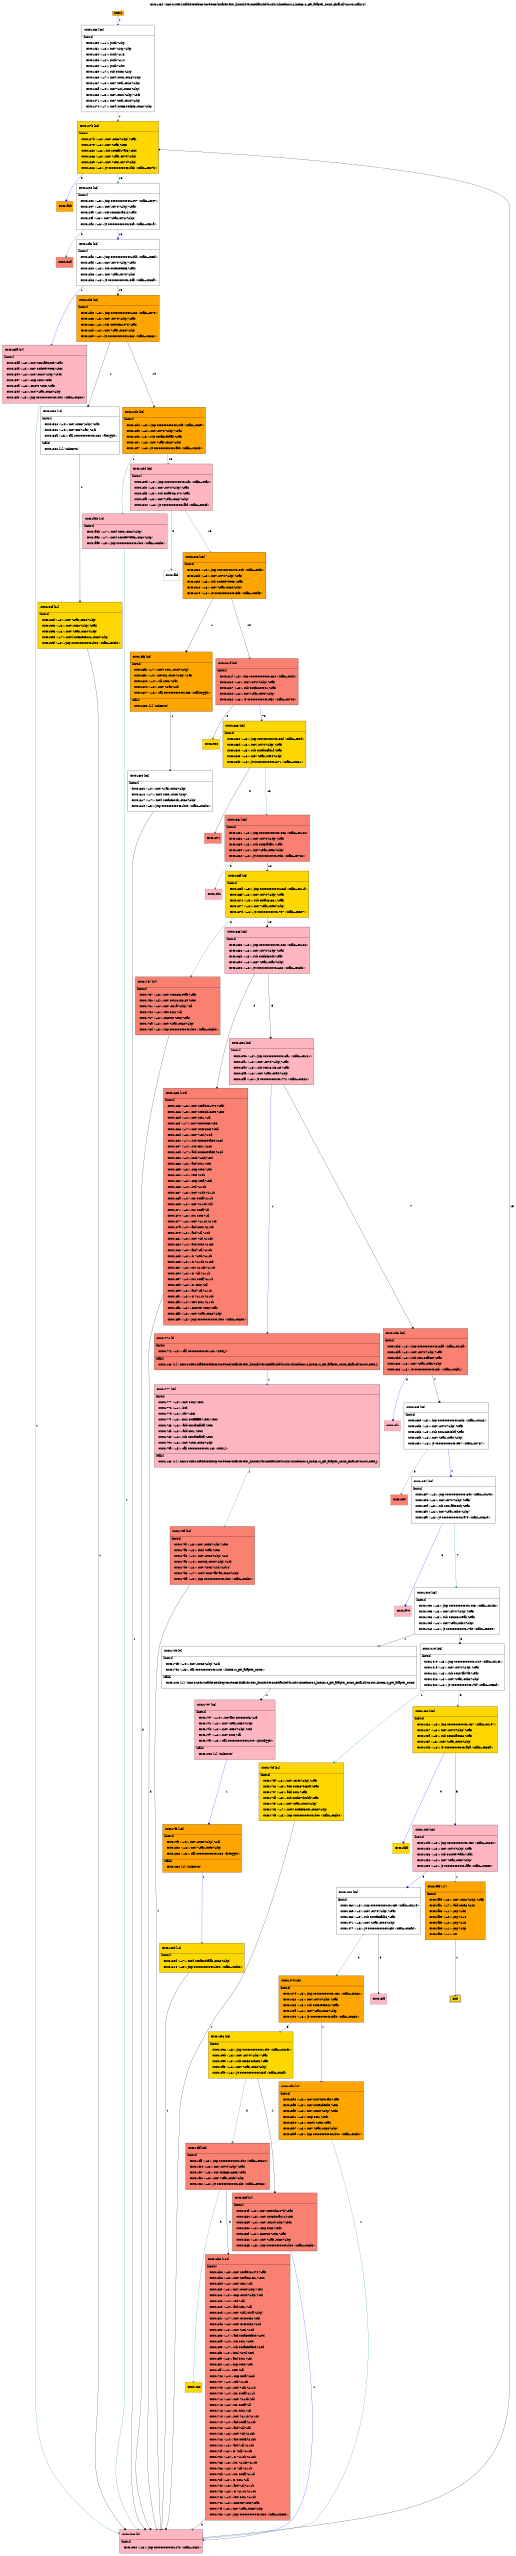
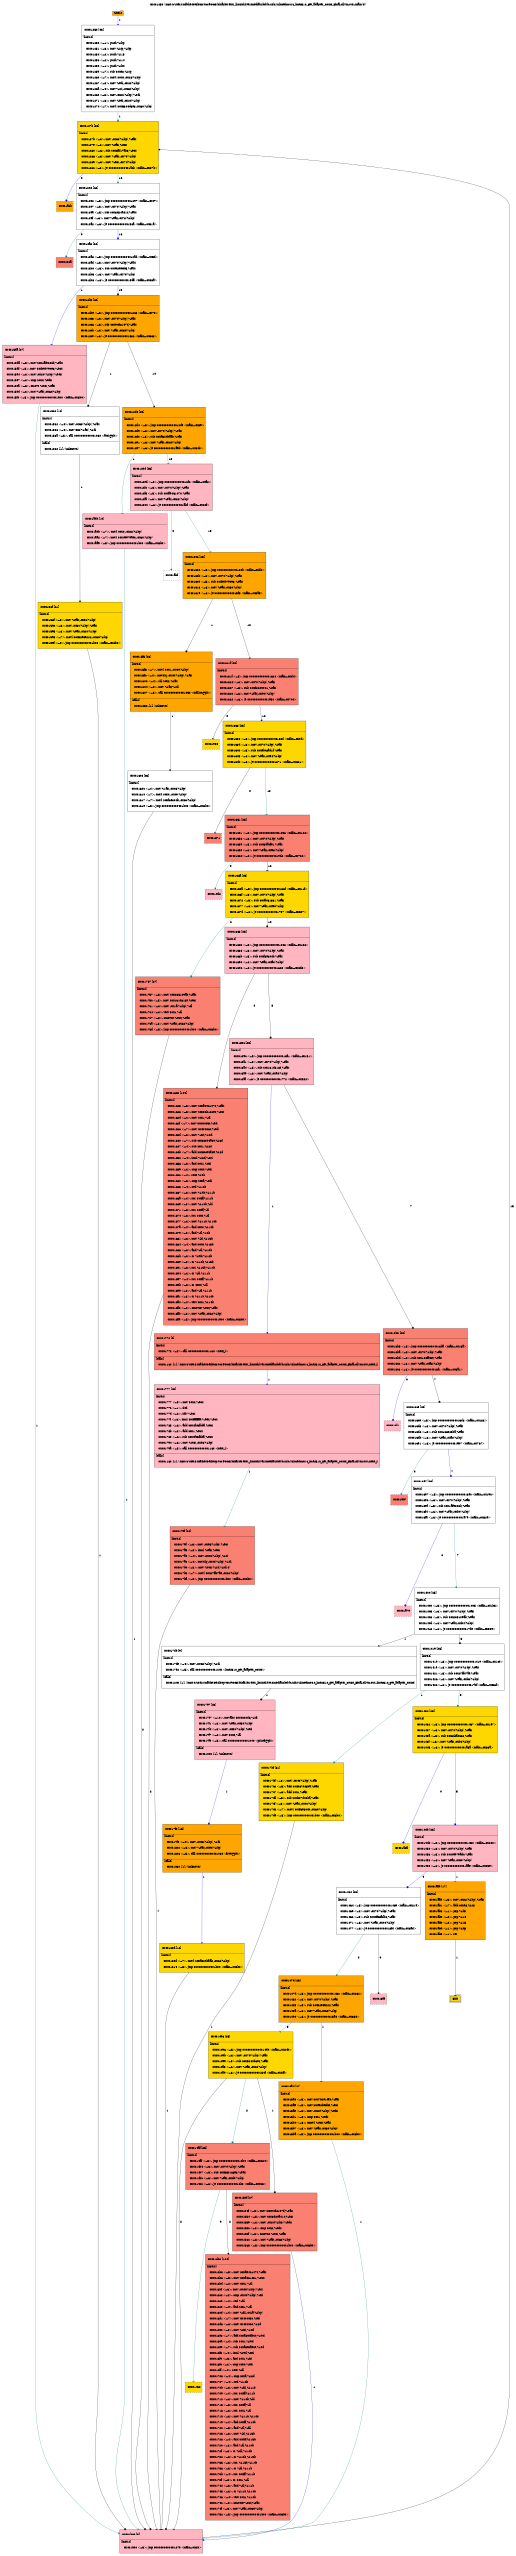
(263, 716) -> (263, 716)
(200, 2524) -> (180, 2297)
